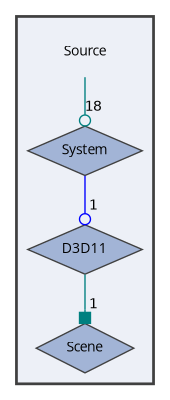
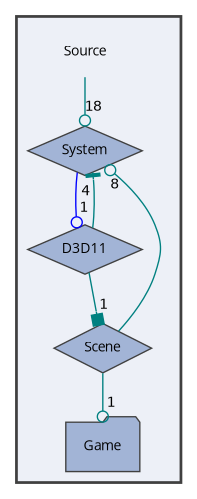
none -> (94, 204)
none -> (160, 251)
none -> (103, 447)
